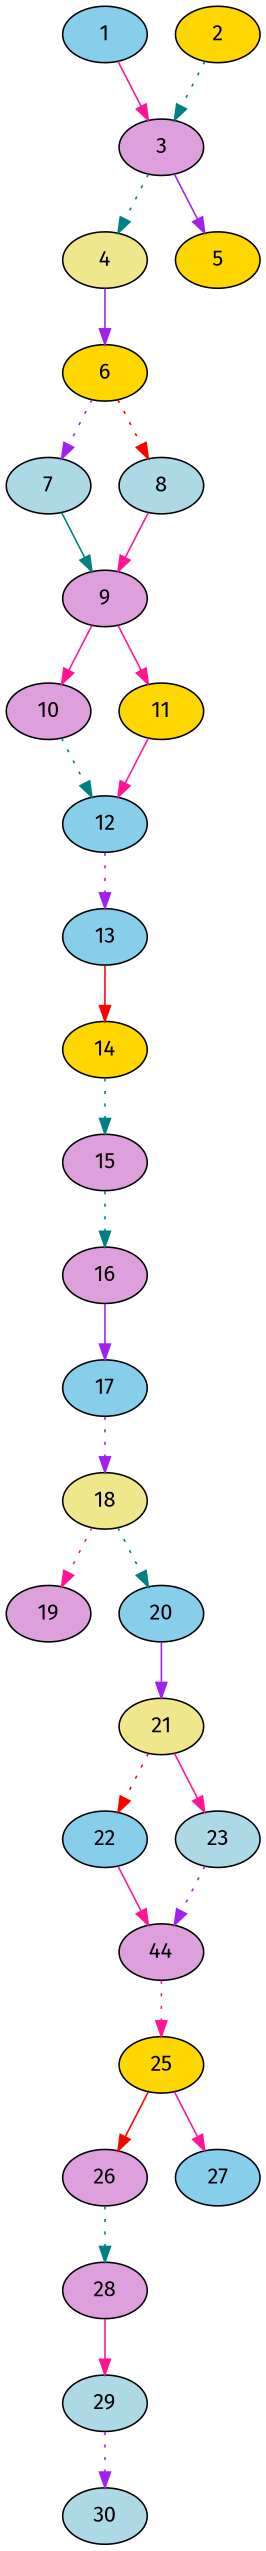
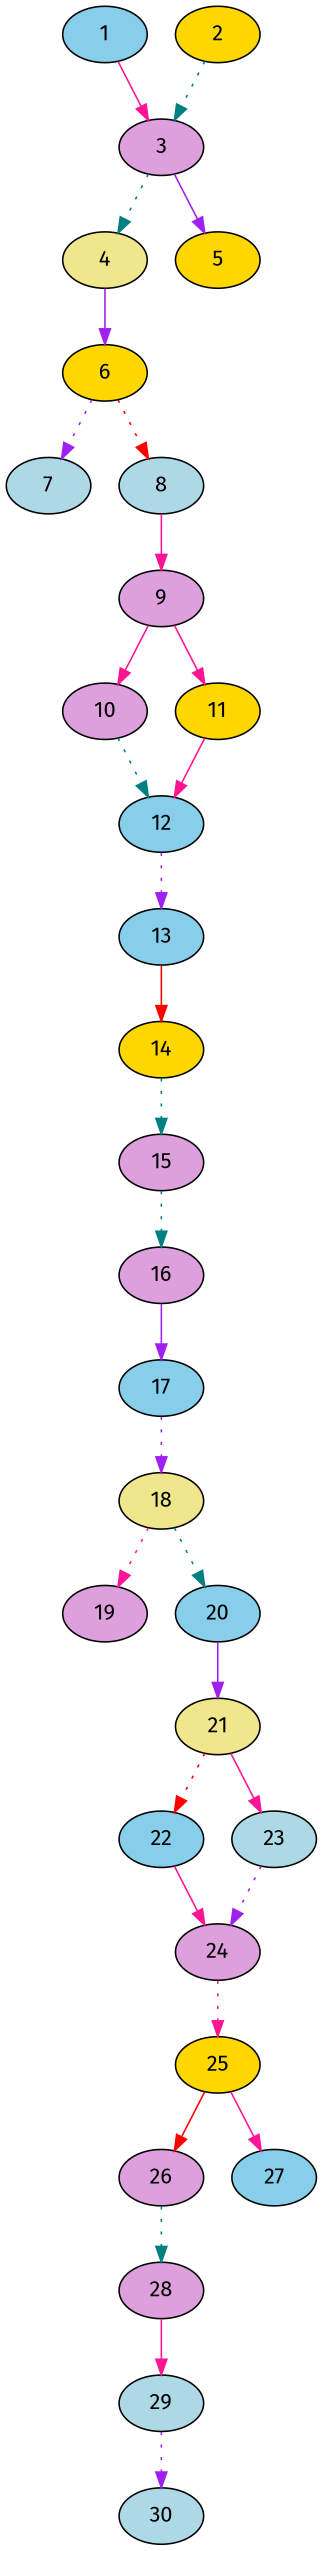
(73, 535) -> none
(161, 1952) -> (218, 1952)
